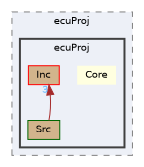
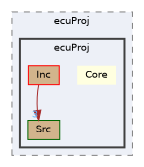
(50, 108) -> (37, 98)
